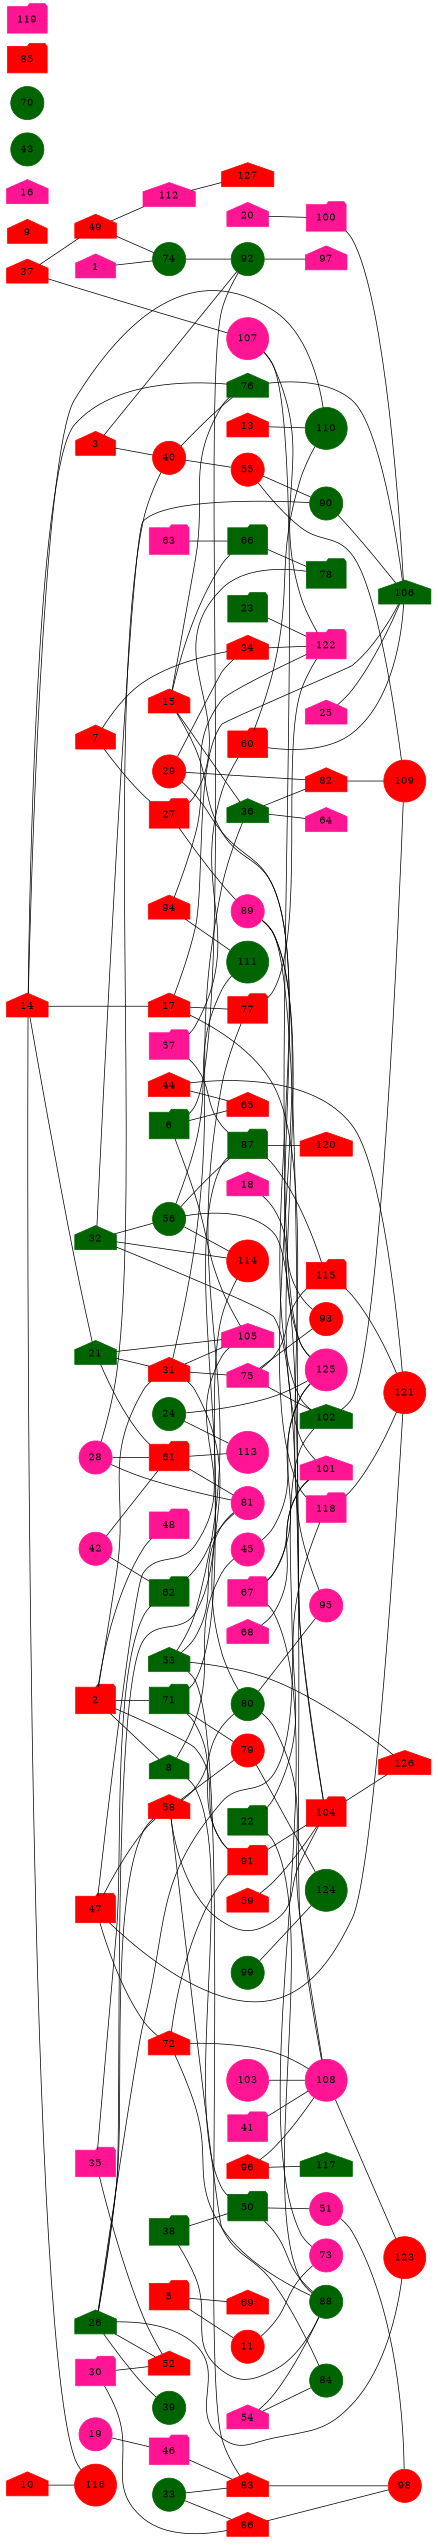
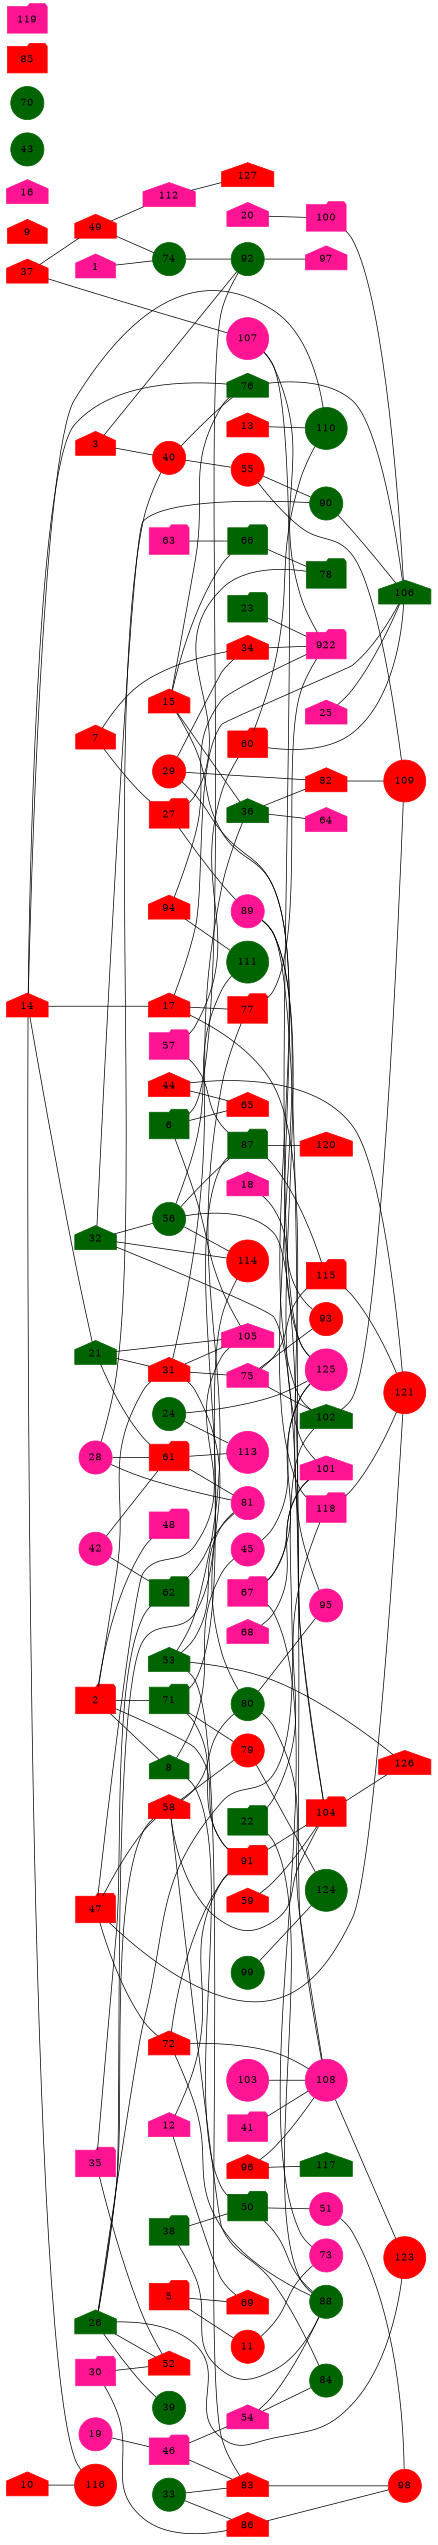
(326, 646) -> (326, 646)
none -> (169, 2126)
none -> (208, 2435)
